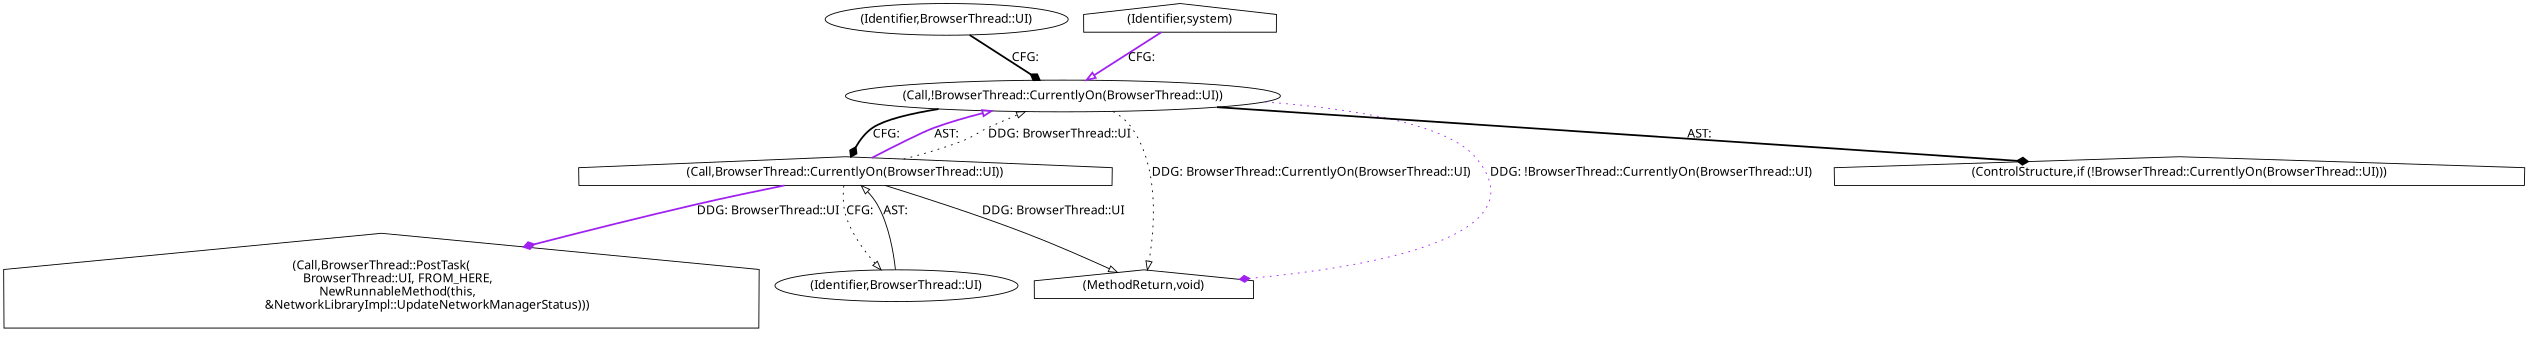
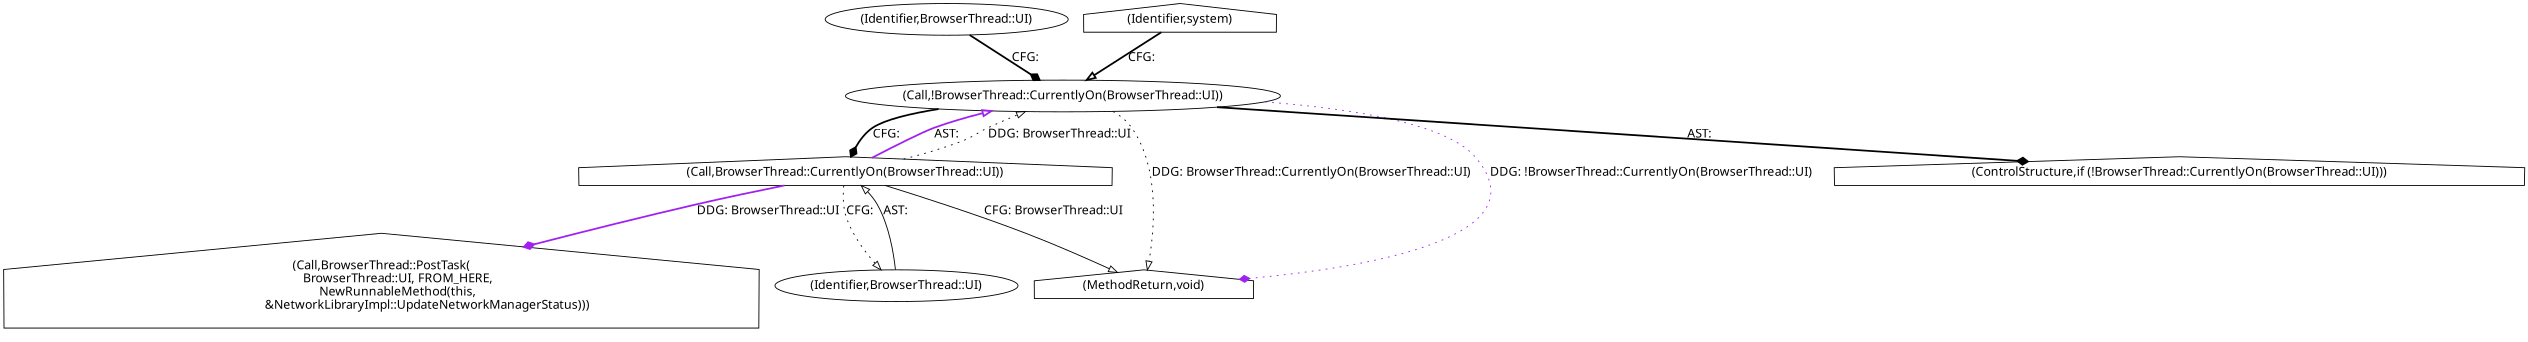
(1128, 54) -> (1128, 54)
(1054, 211) -> (1054, 211)
